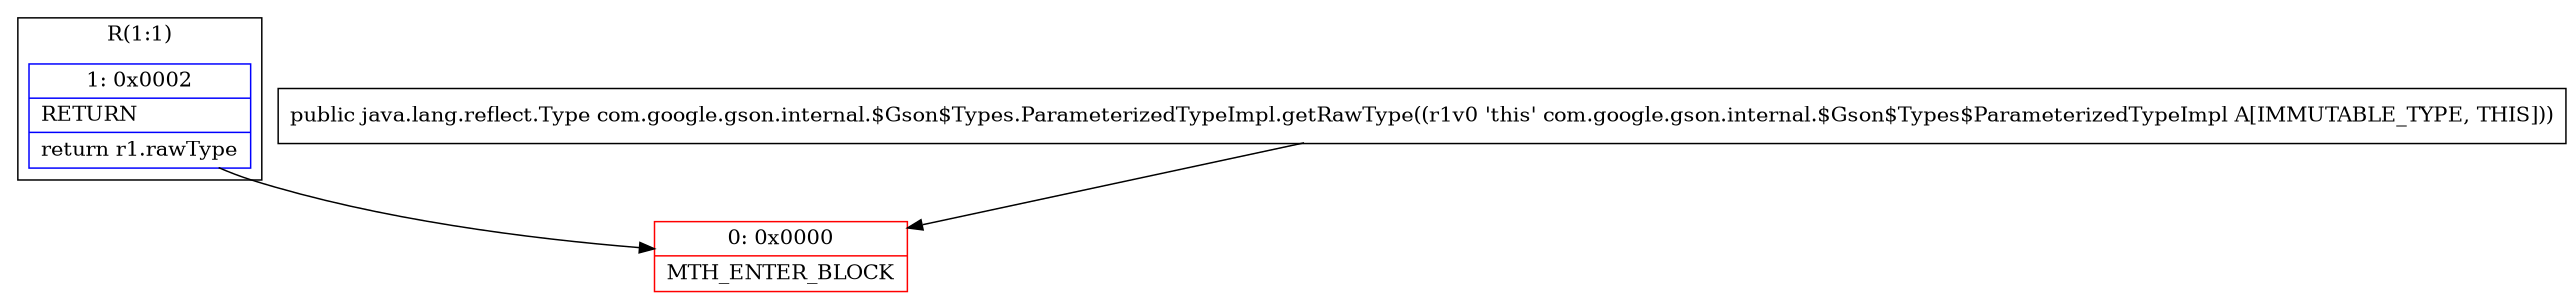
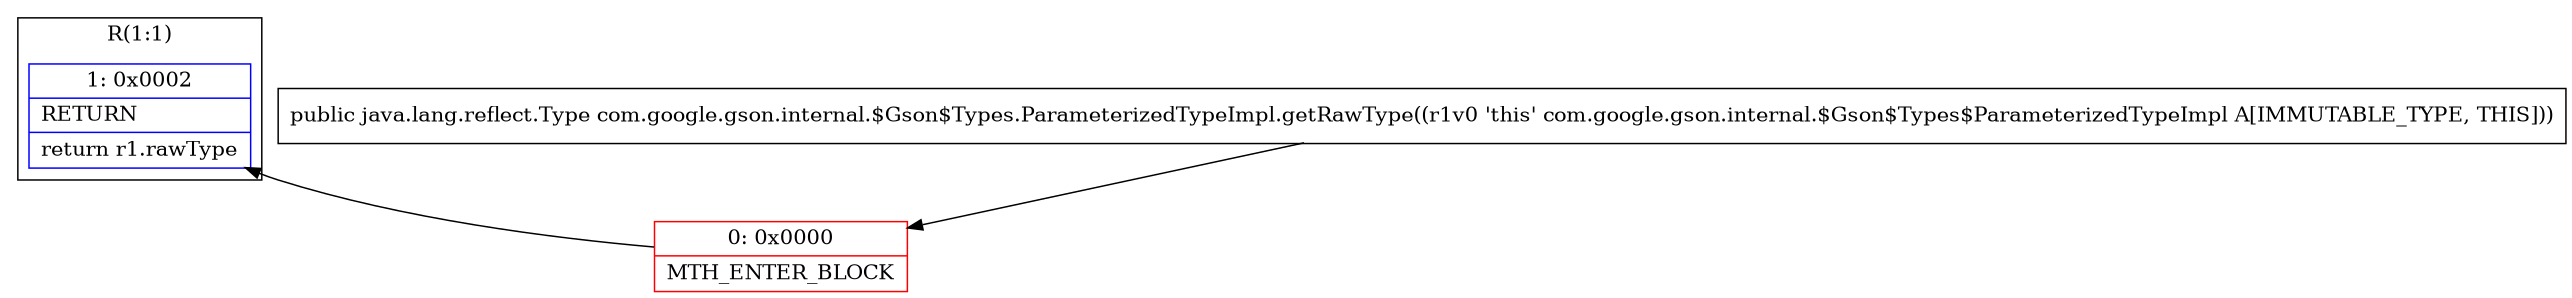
(426, 221) -> (454, 221)
